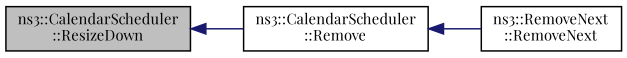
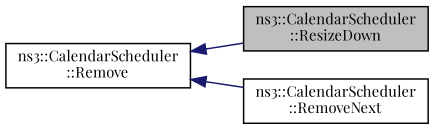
(225, 29) -> (224, 46)
(551, 29) -> (336, 101)
